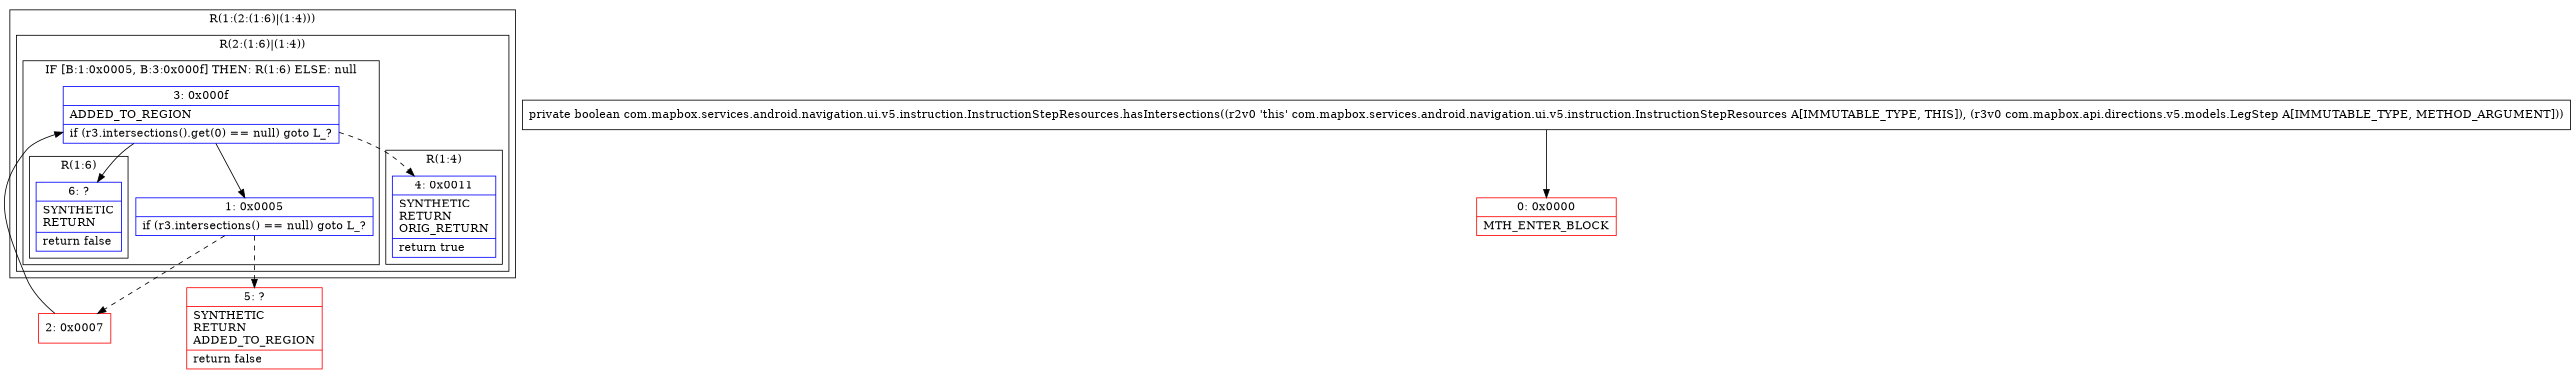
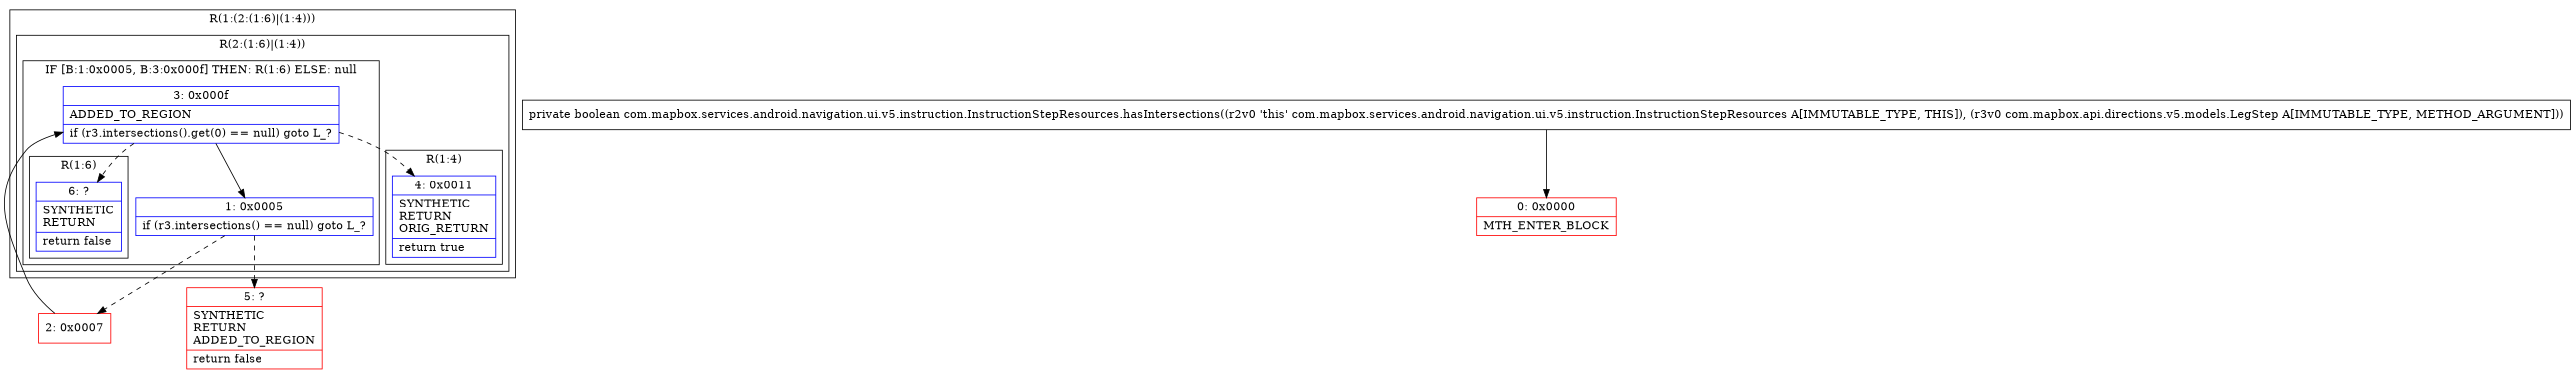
(113, 162) -> (113, 162)
